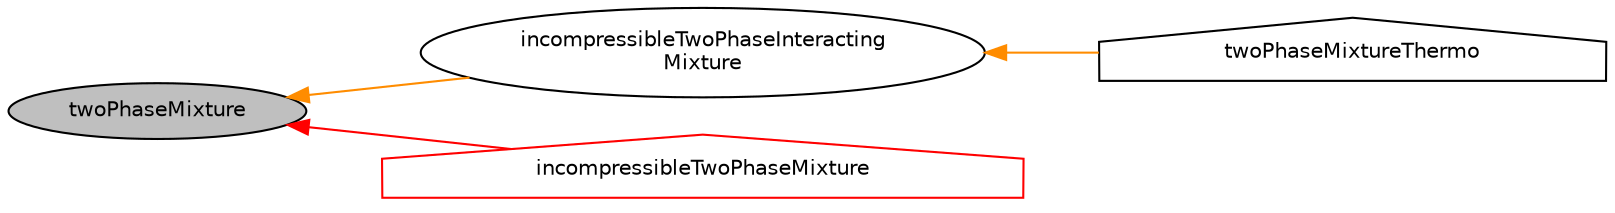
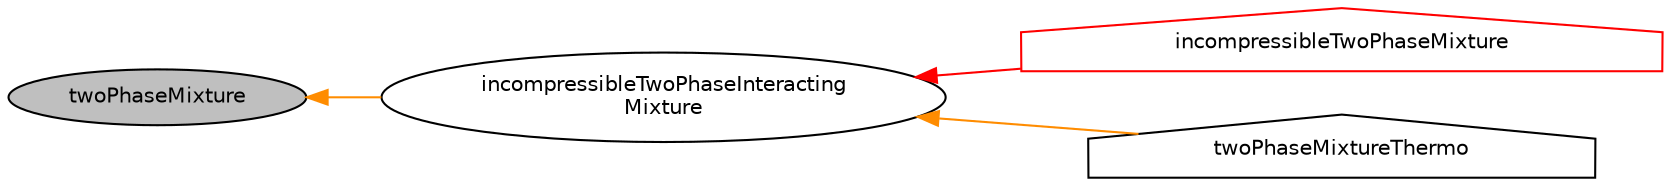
(410, 138) -> (979, 72)
